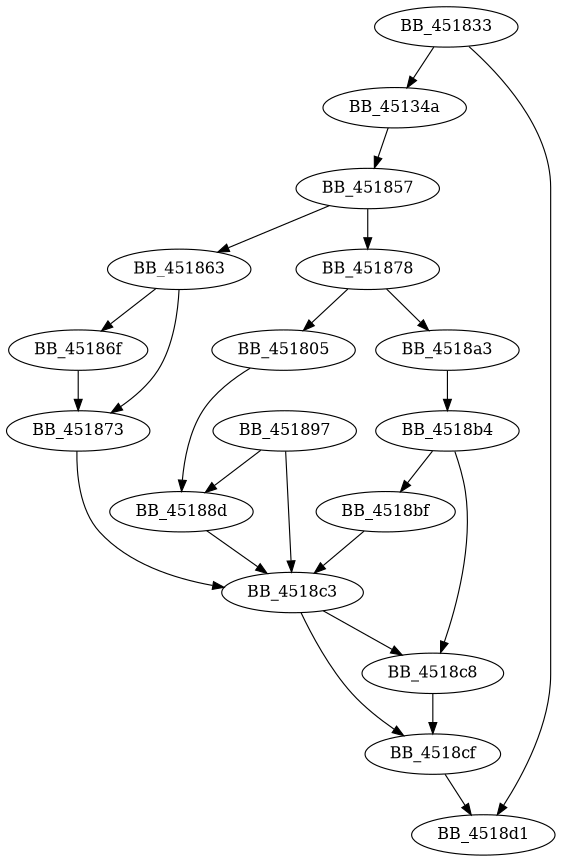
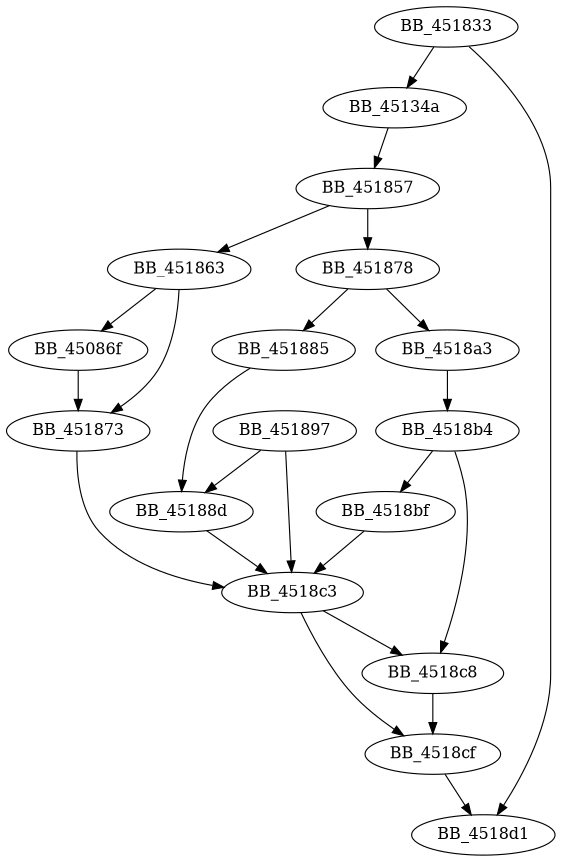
(78, 350) -> (78, 350)
(284, 350) -> (284, 350)
